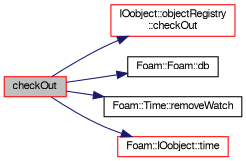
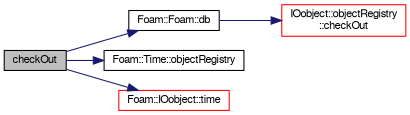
(84, 57) -> (245, 21)
(35, 87) -> (35, 60)
(173, 107) -> (174, 60)
